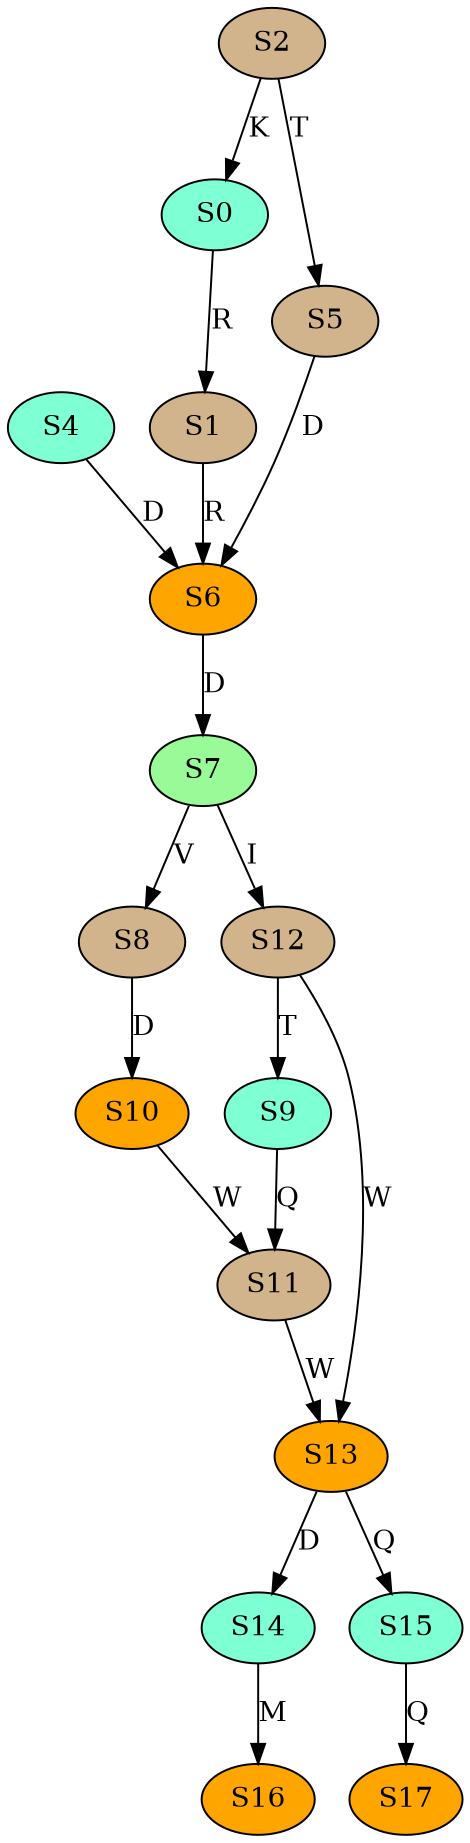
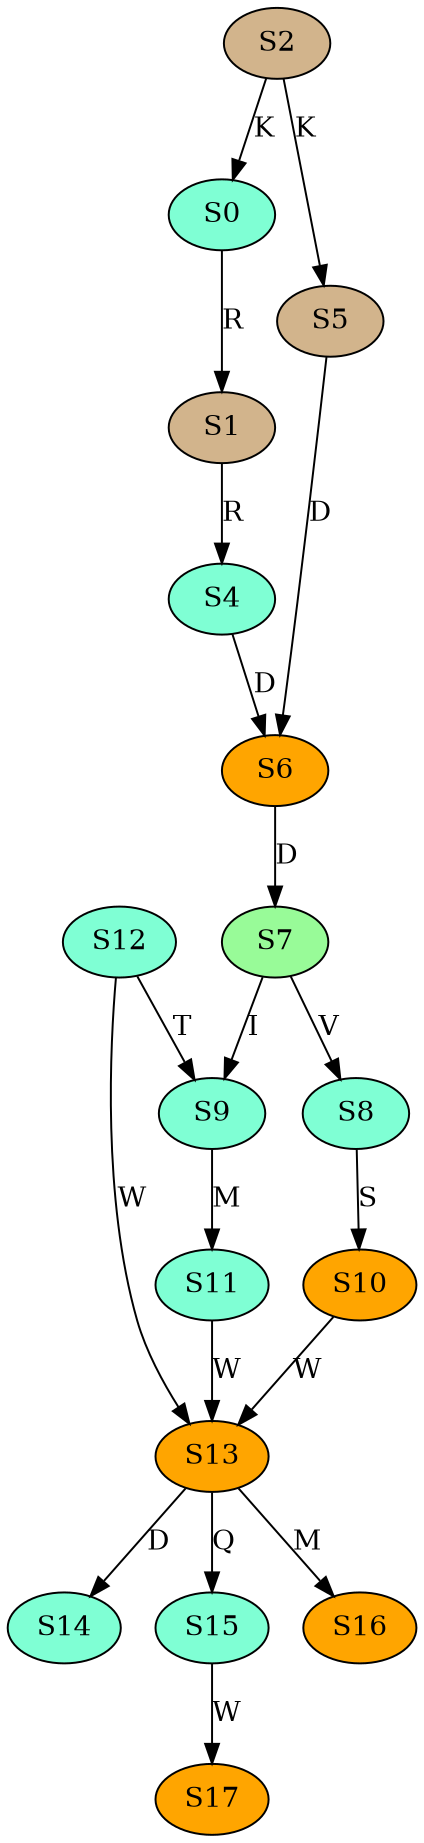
(300, 129) -> (306, 129)
(203, 504) -> (222, 504)
(236, 847) -> (247, 1019)
(132, 942) -> (356, 1114)
(278, 942) -> (119, 942)
(144, 1028) -> (368, 1199)
(196, 1191) -> (293, 1363)
(288, 1199) -> (227, 1199)
(274, 1285) -> (212, 1285)
(258, 1704) -> (279, 1535)
(418, 1714) -> (227, 1714)
